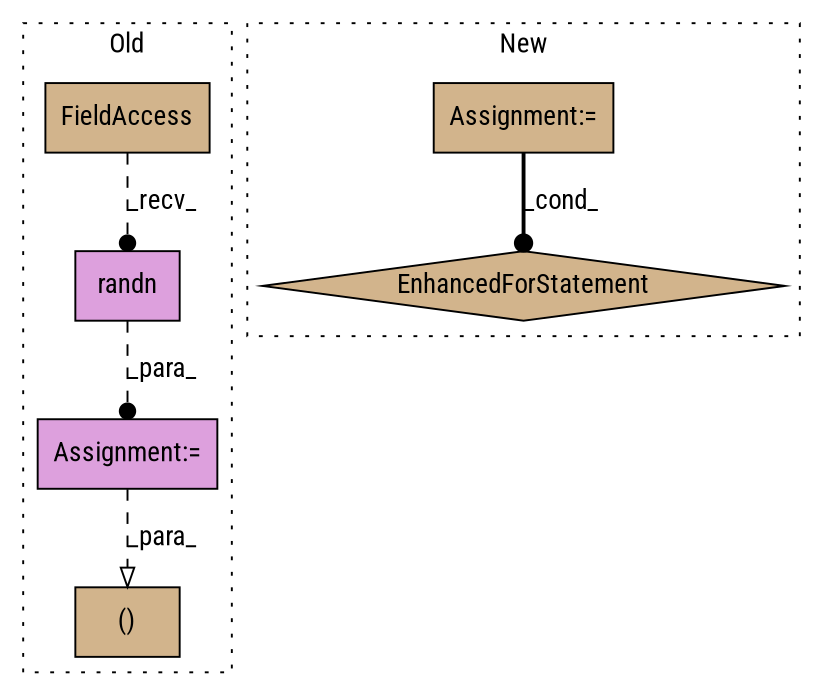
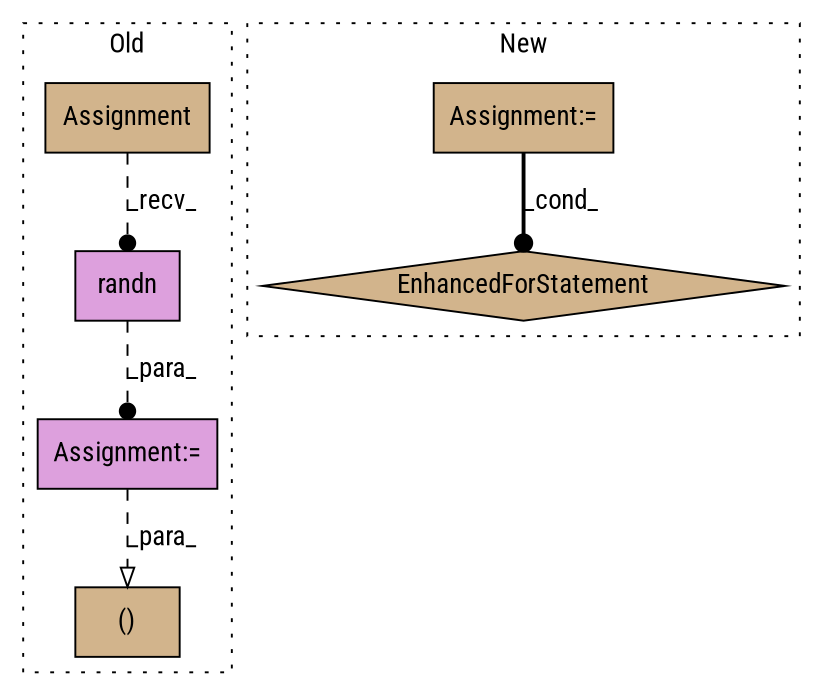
(128, 118) -> (128, 118)
